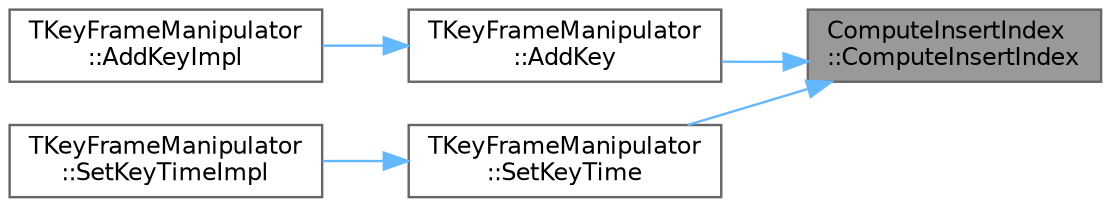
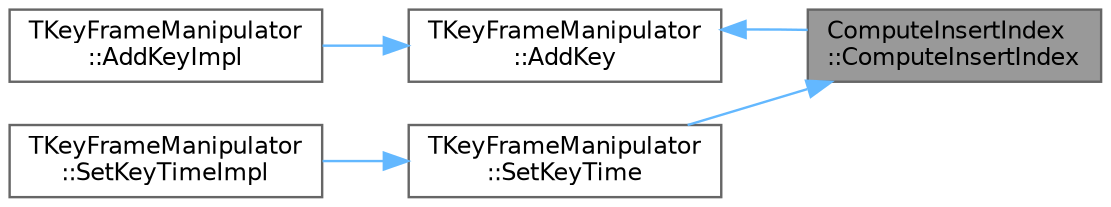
(752, 62) -> (777, 30)
